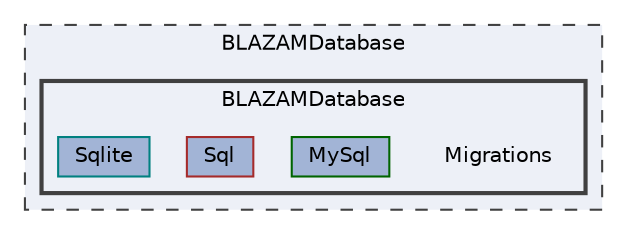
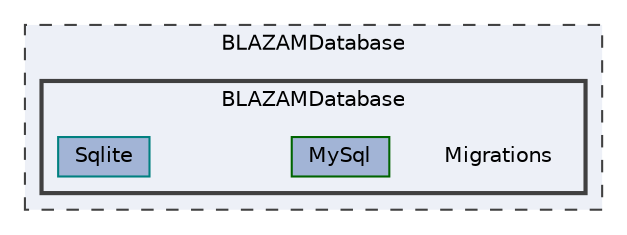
(220, 157) -> none
